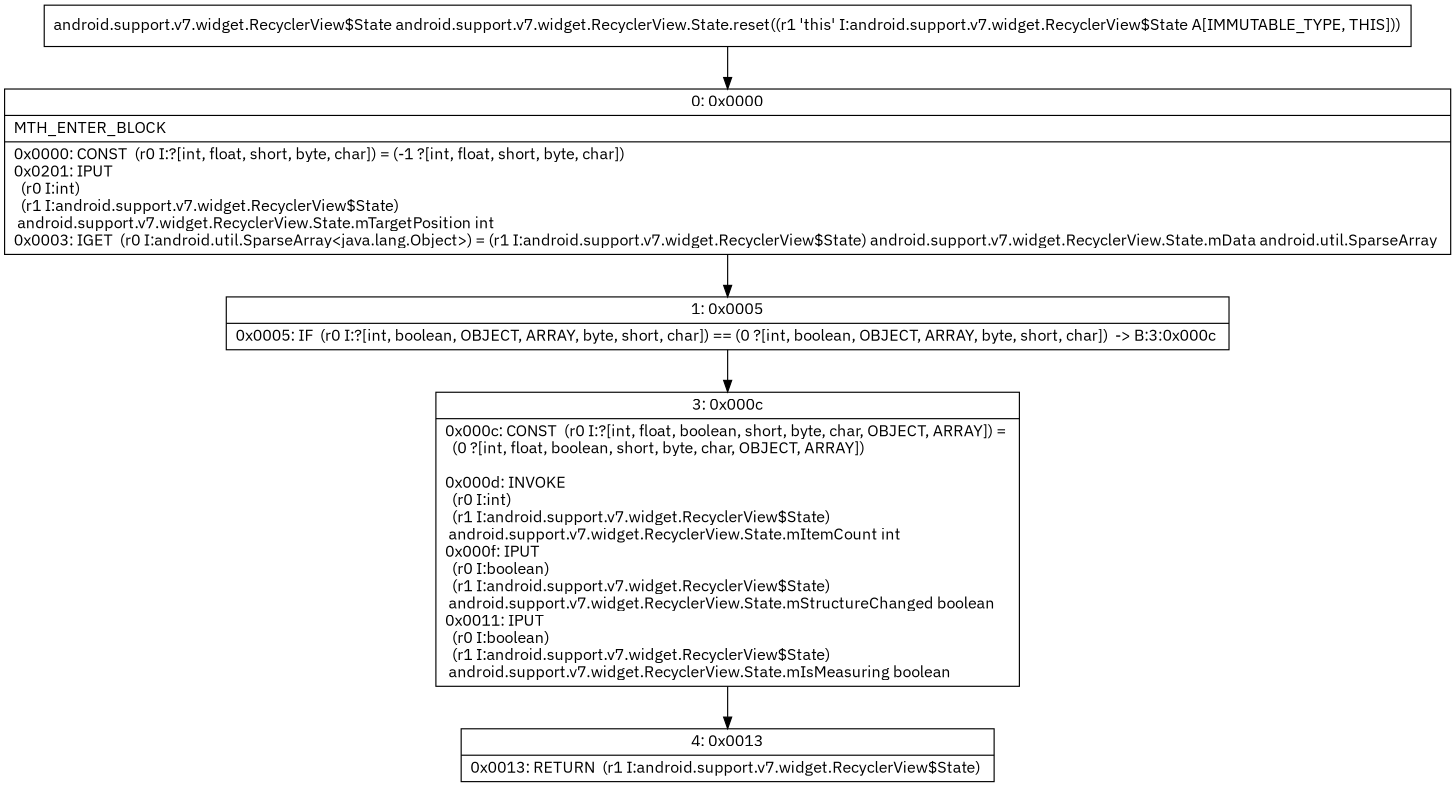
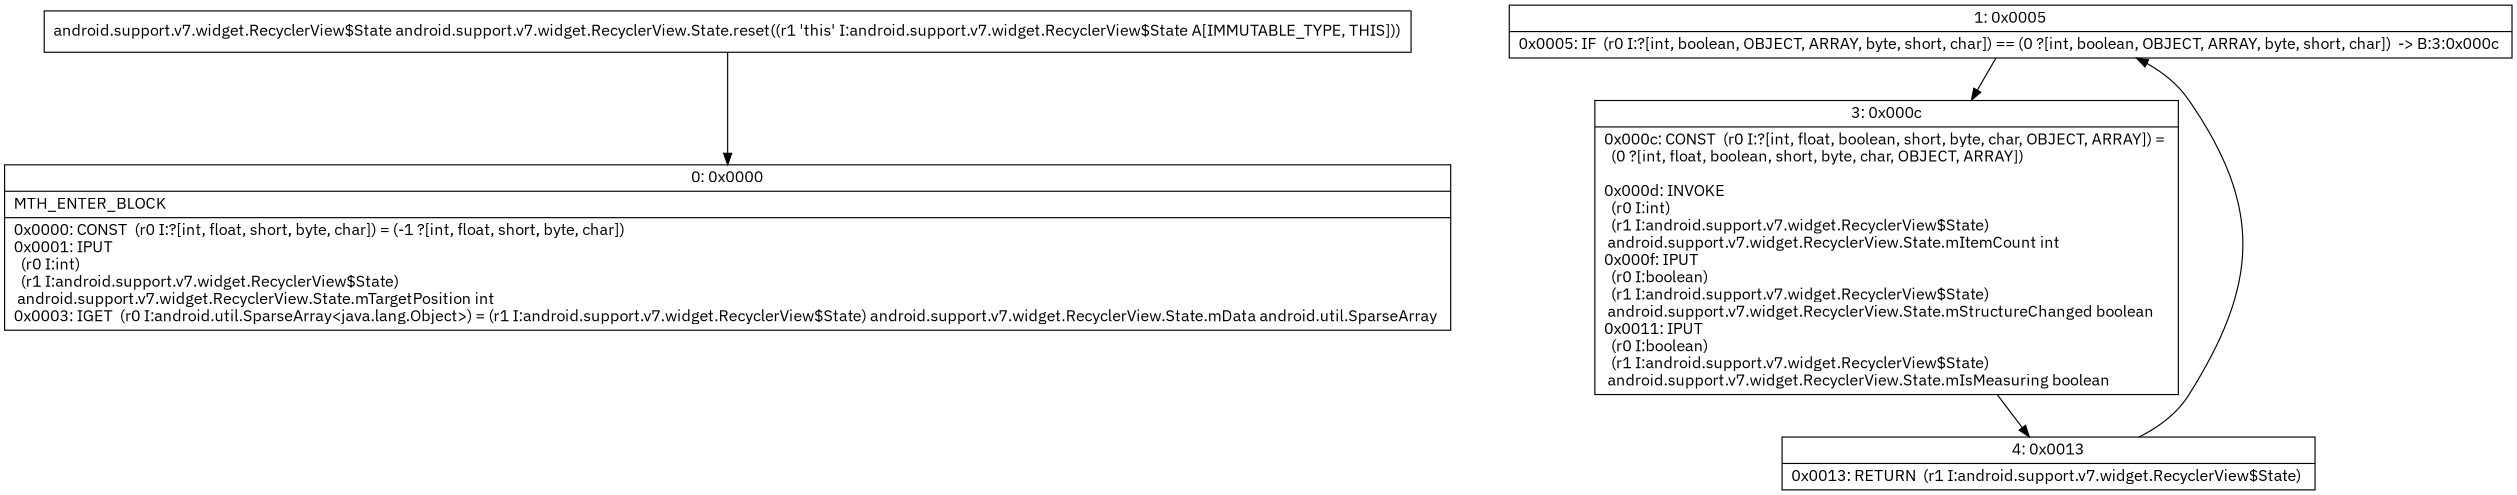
(67, 172) -> (67, 248)
(728, 270) -> (2242, 252)
